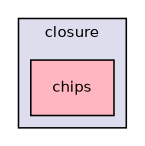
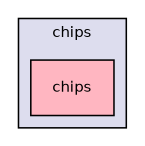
(72, 33) -> (72, 33)
